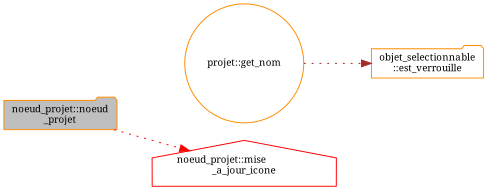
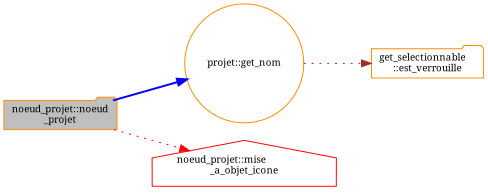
(428, 63) -> (428, 63)
none -> (145, 91)
(244, 166) -> (244, 166)
